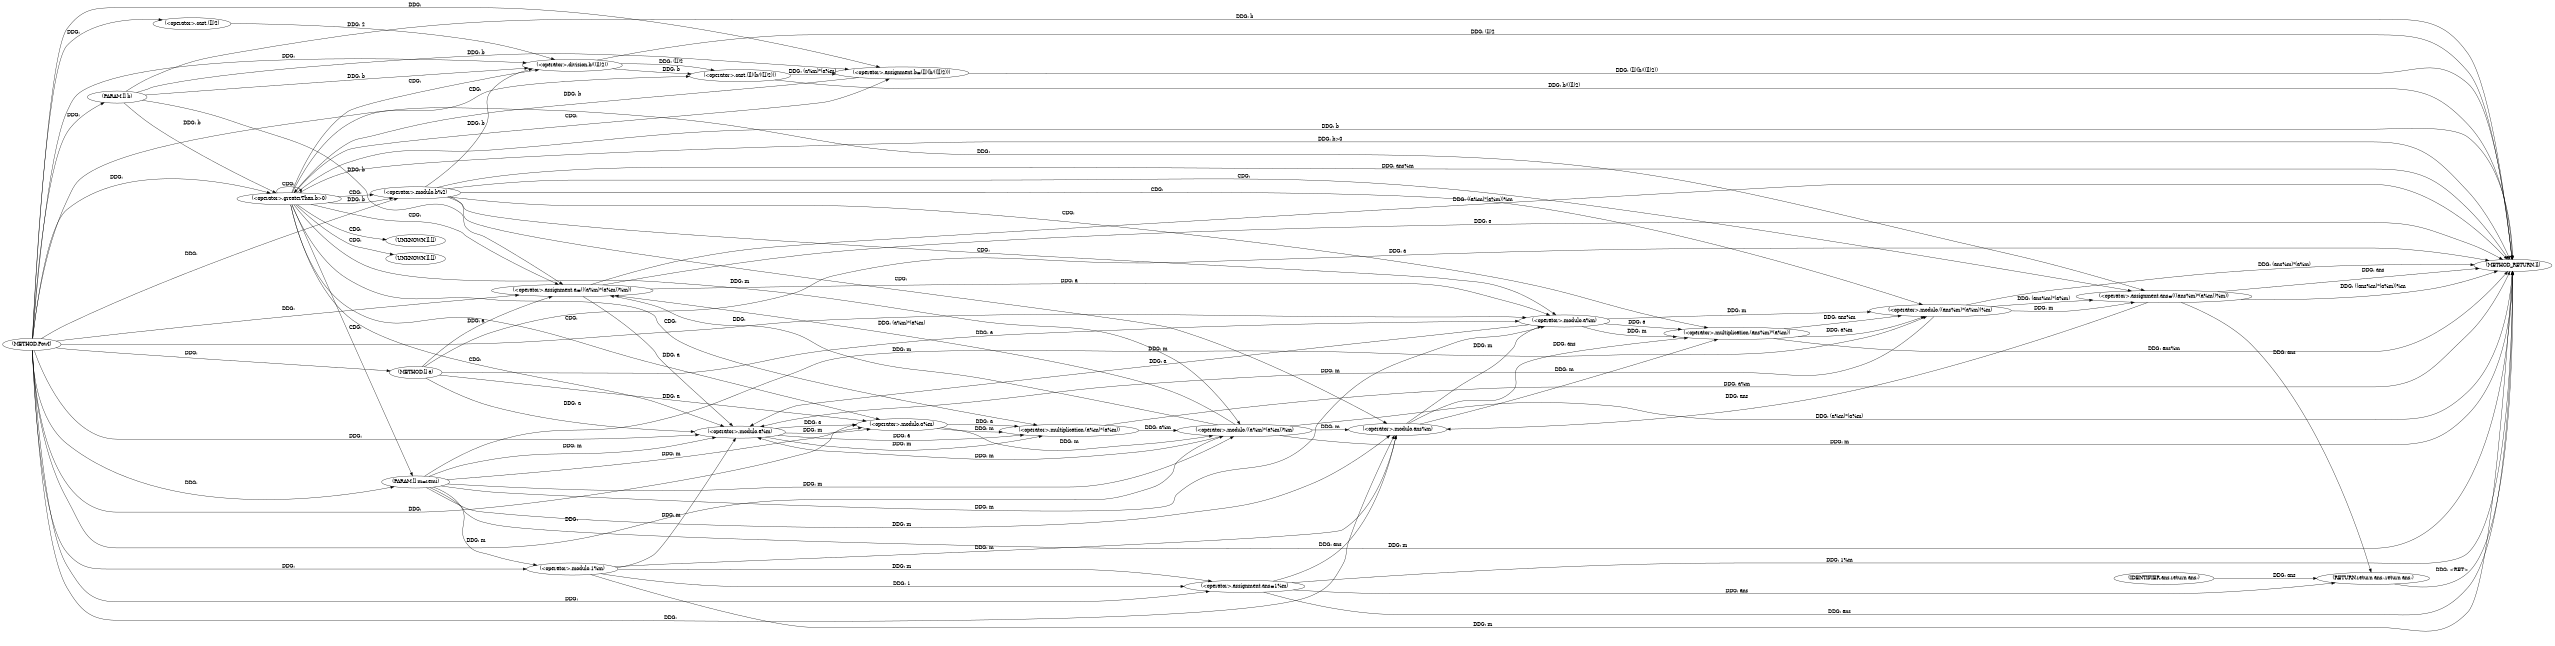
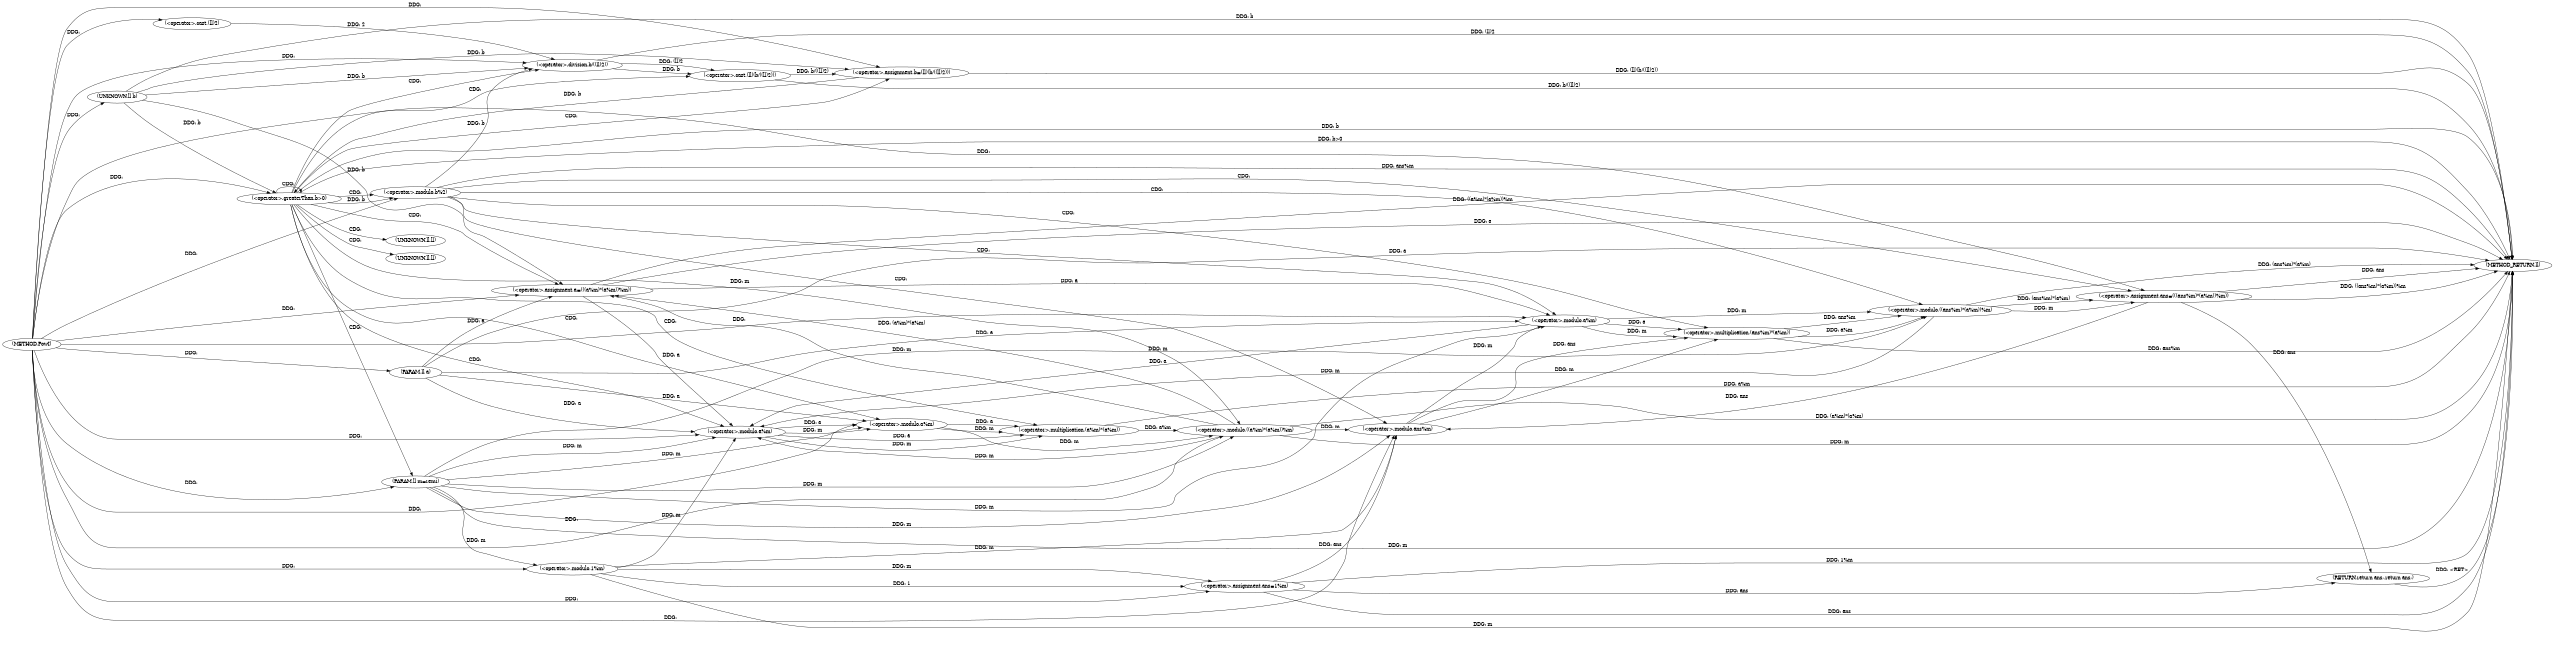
(813, 72) -> (813, 72)
(117, 97) -> (117, 97)
(416, 373) -> (416, 373)
(2164, 578) -> none
